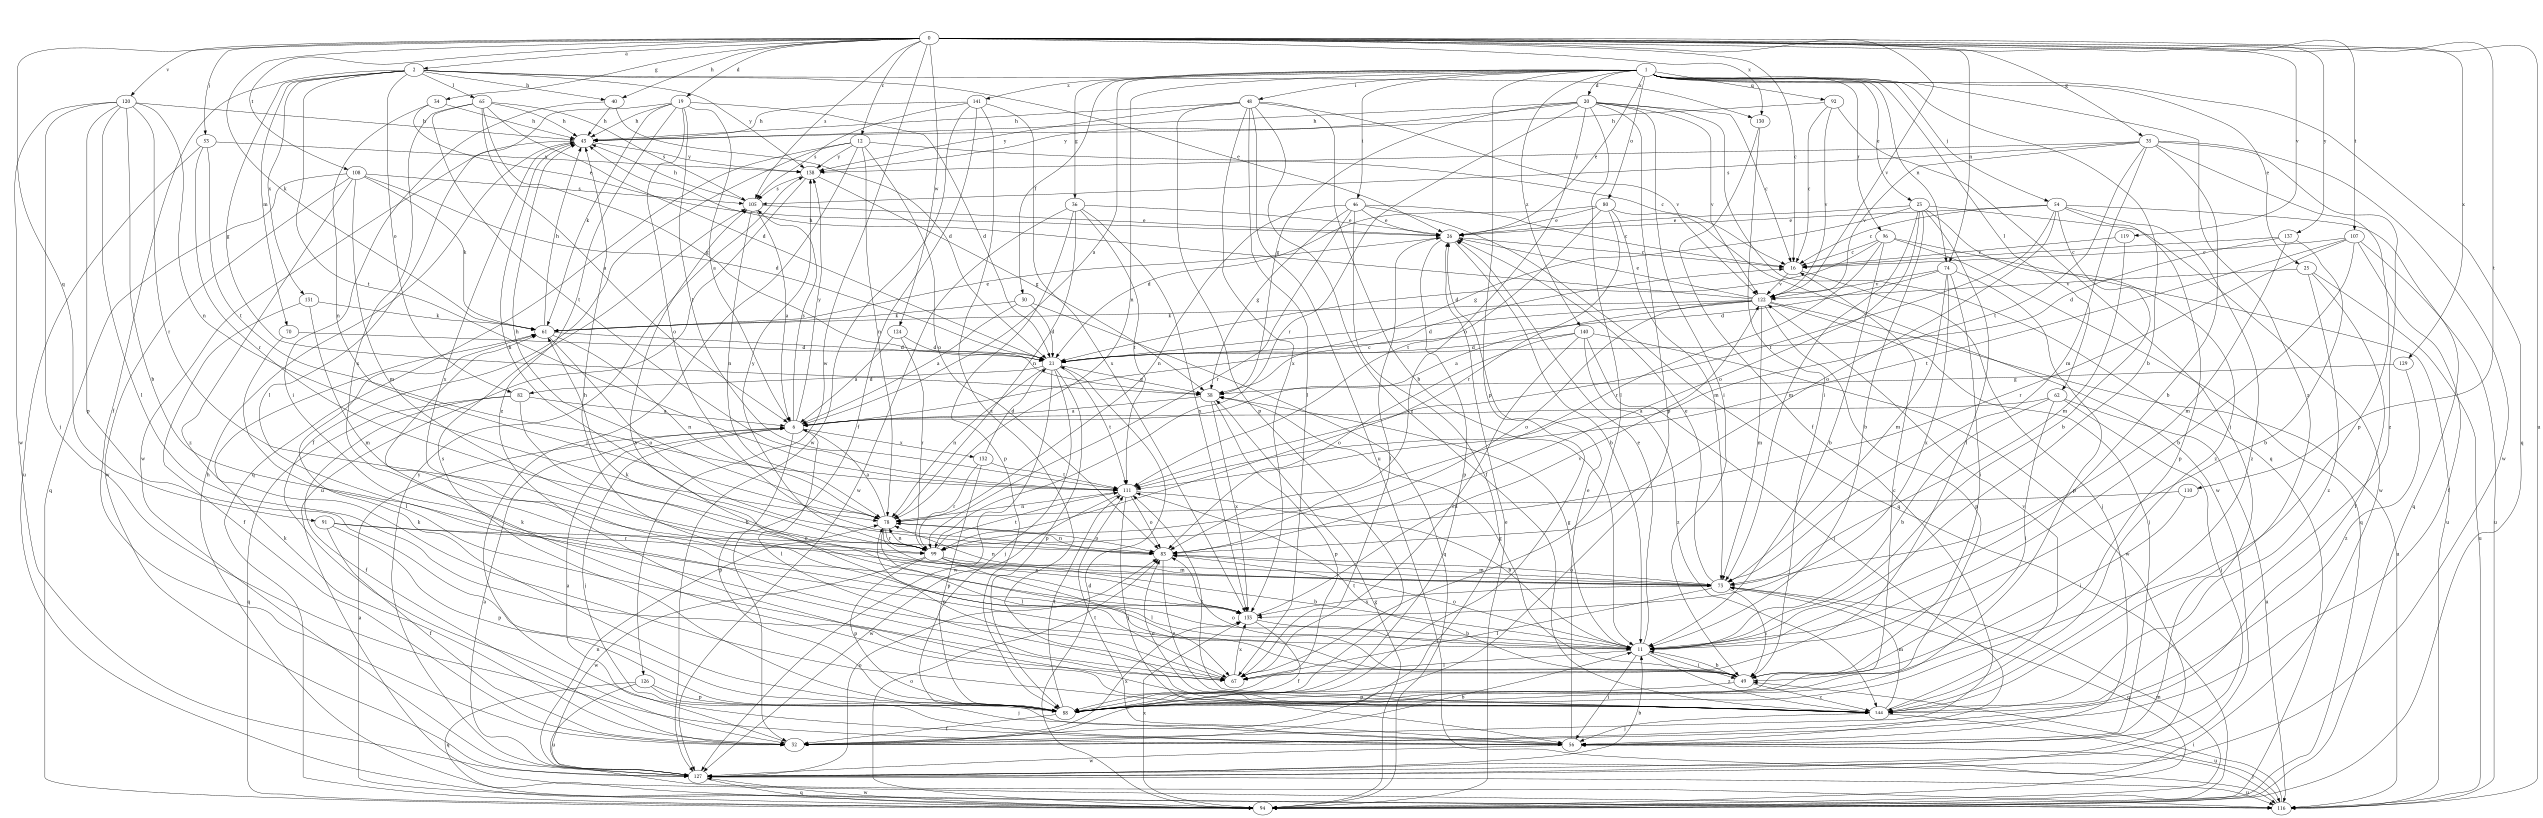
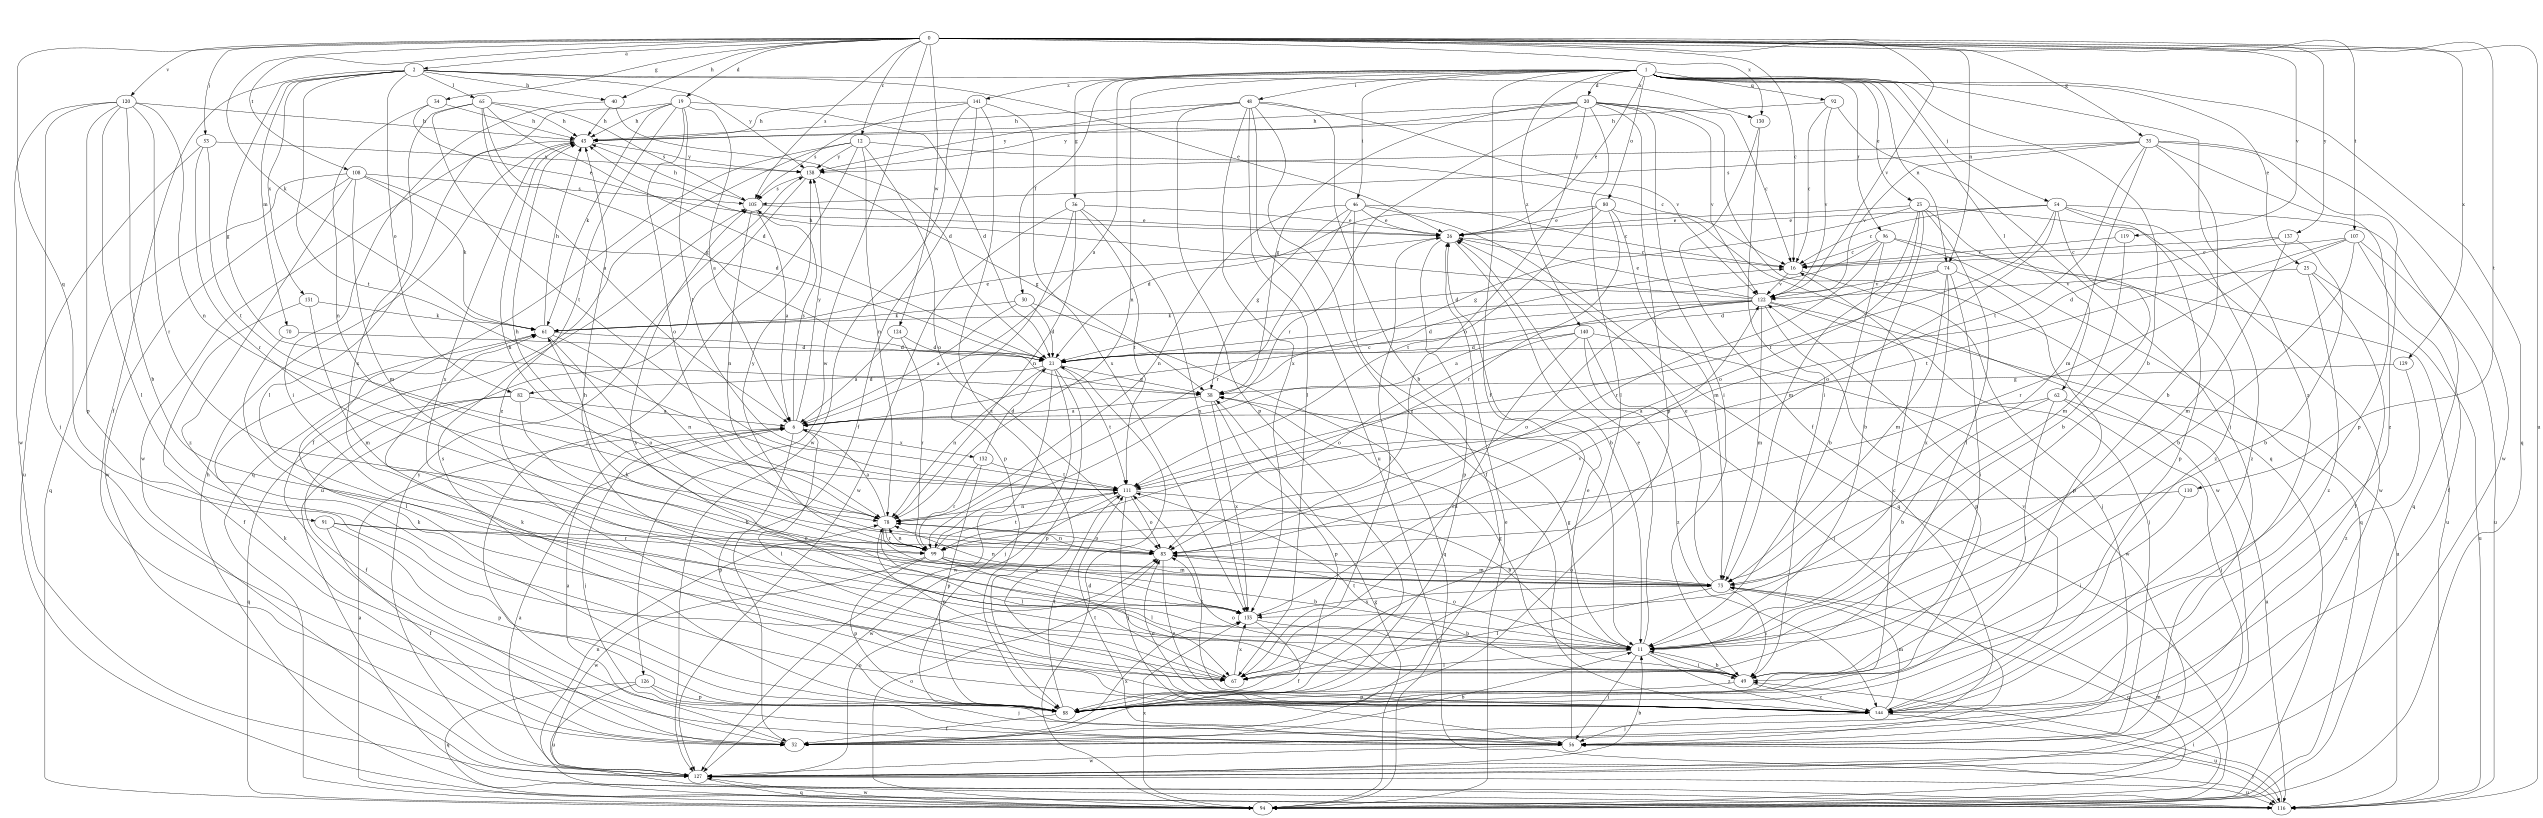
(1490, 395) -> (1490, 395)
(483, 600) -> (1491, 792)
